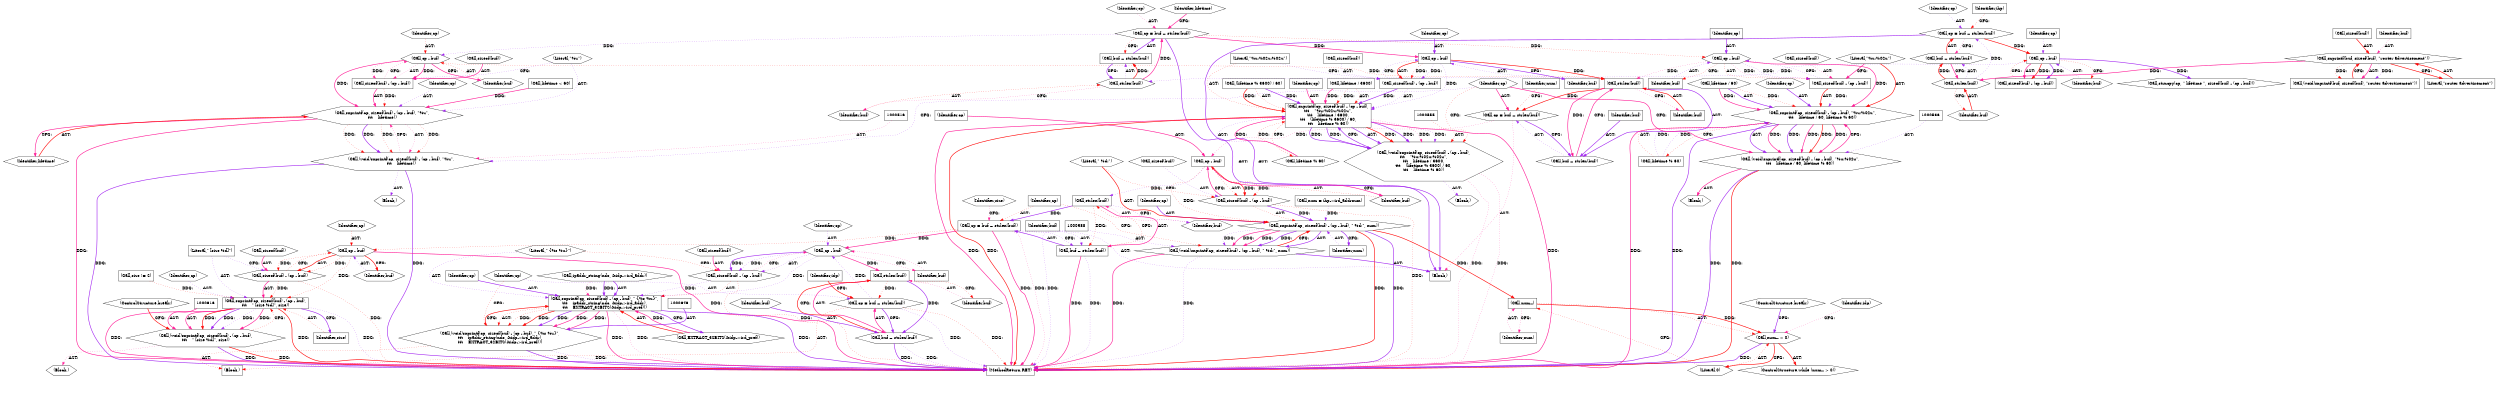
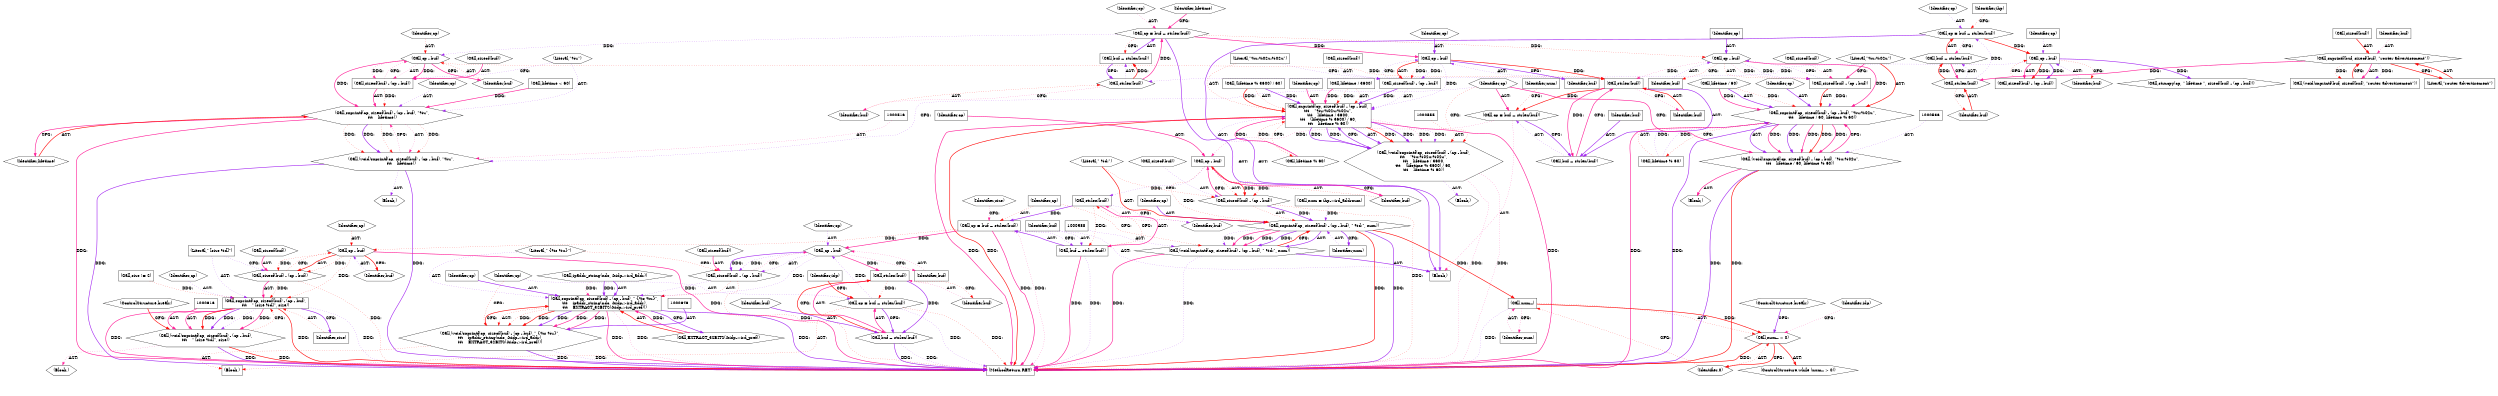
(1048, 291) -> (1289, 367)
(1402, 367) -> (1402, 367)
(1710, 370) -> (1710, 370)
